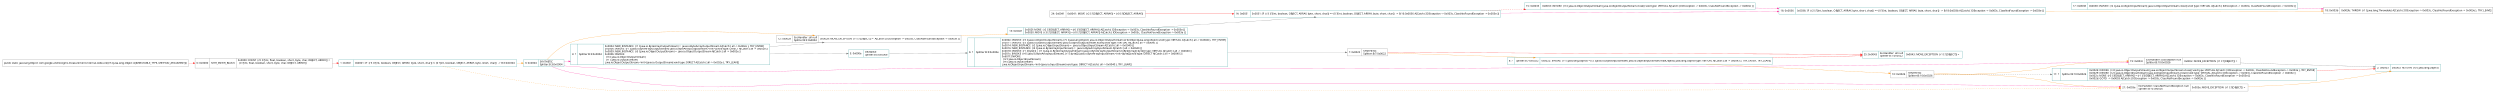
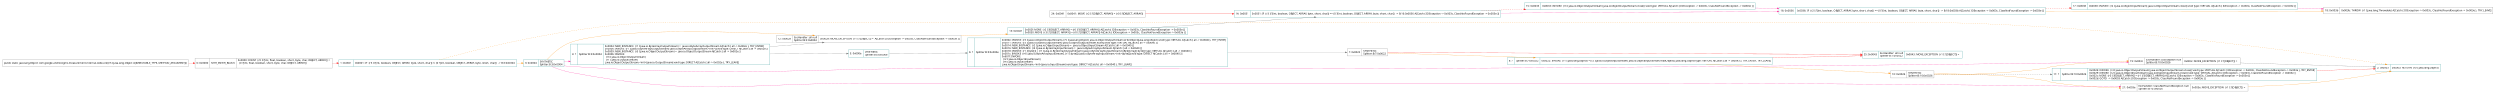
none -> (2058, 8)
(871, 52) -> (871, 52)
(1280, 90) -> (1412, 22)
